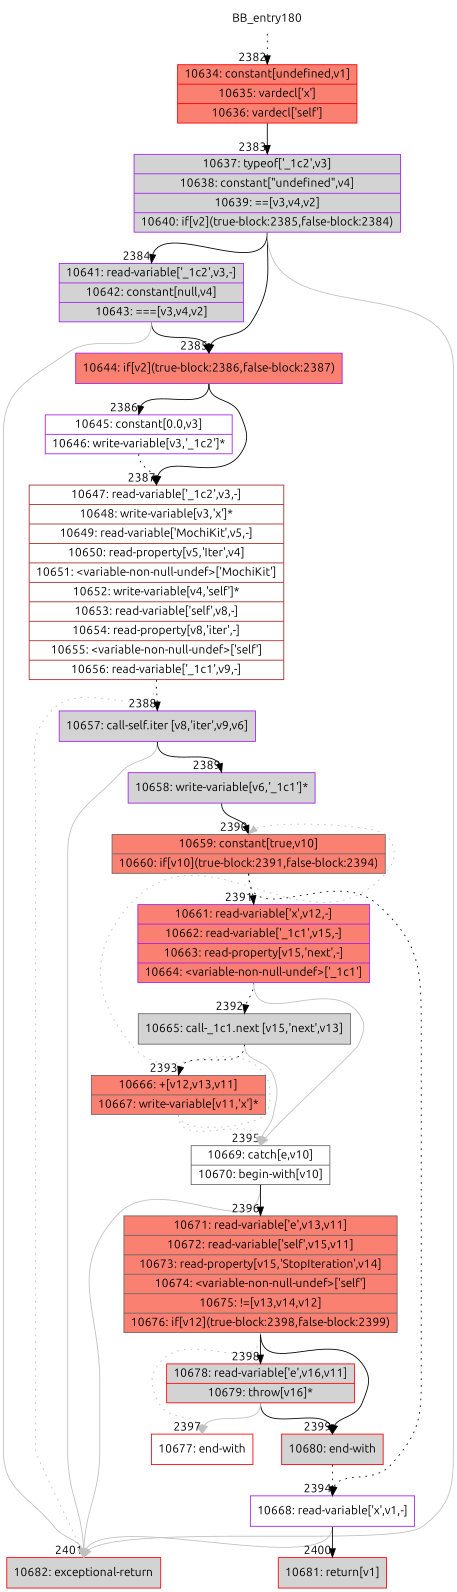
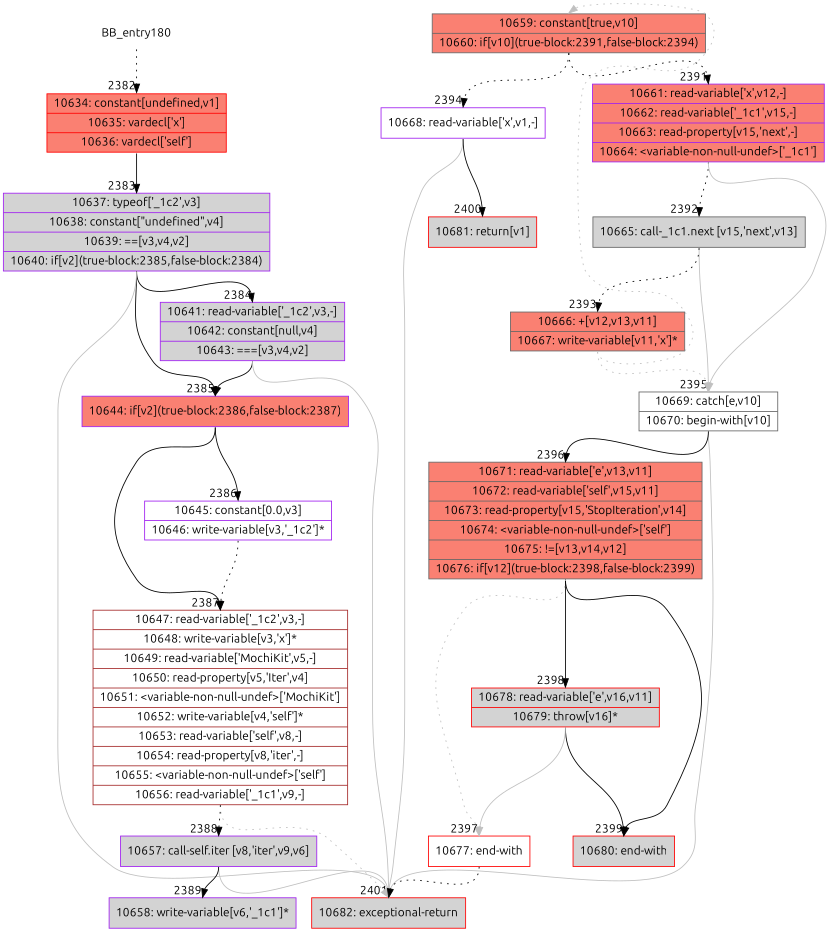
(231, 817) -> none
none -> (438, 883)
(332, 1476) -> none
